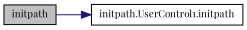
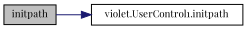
(167, 15) -> (167, 15)
